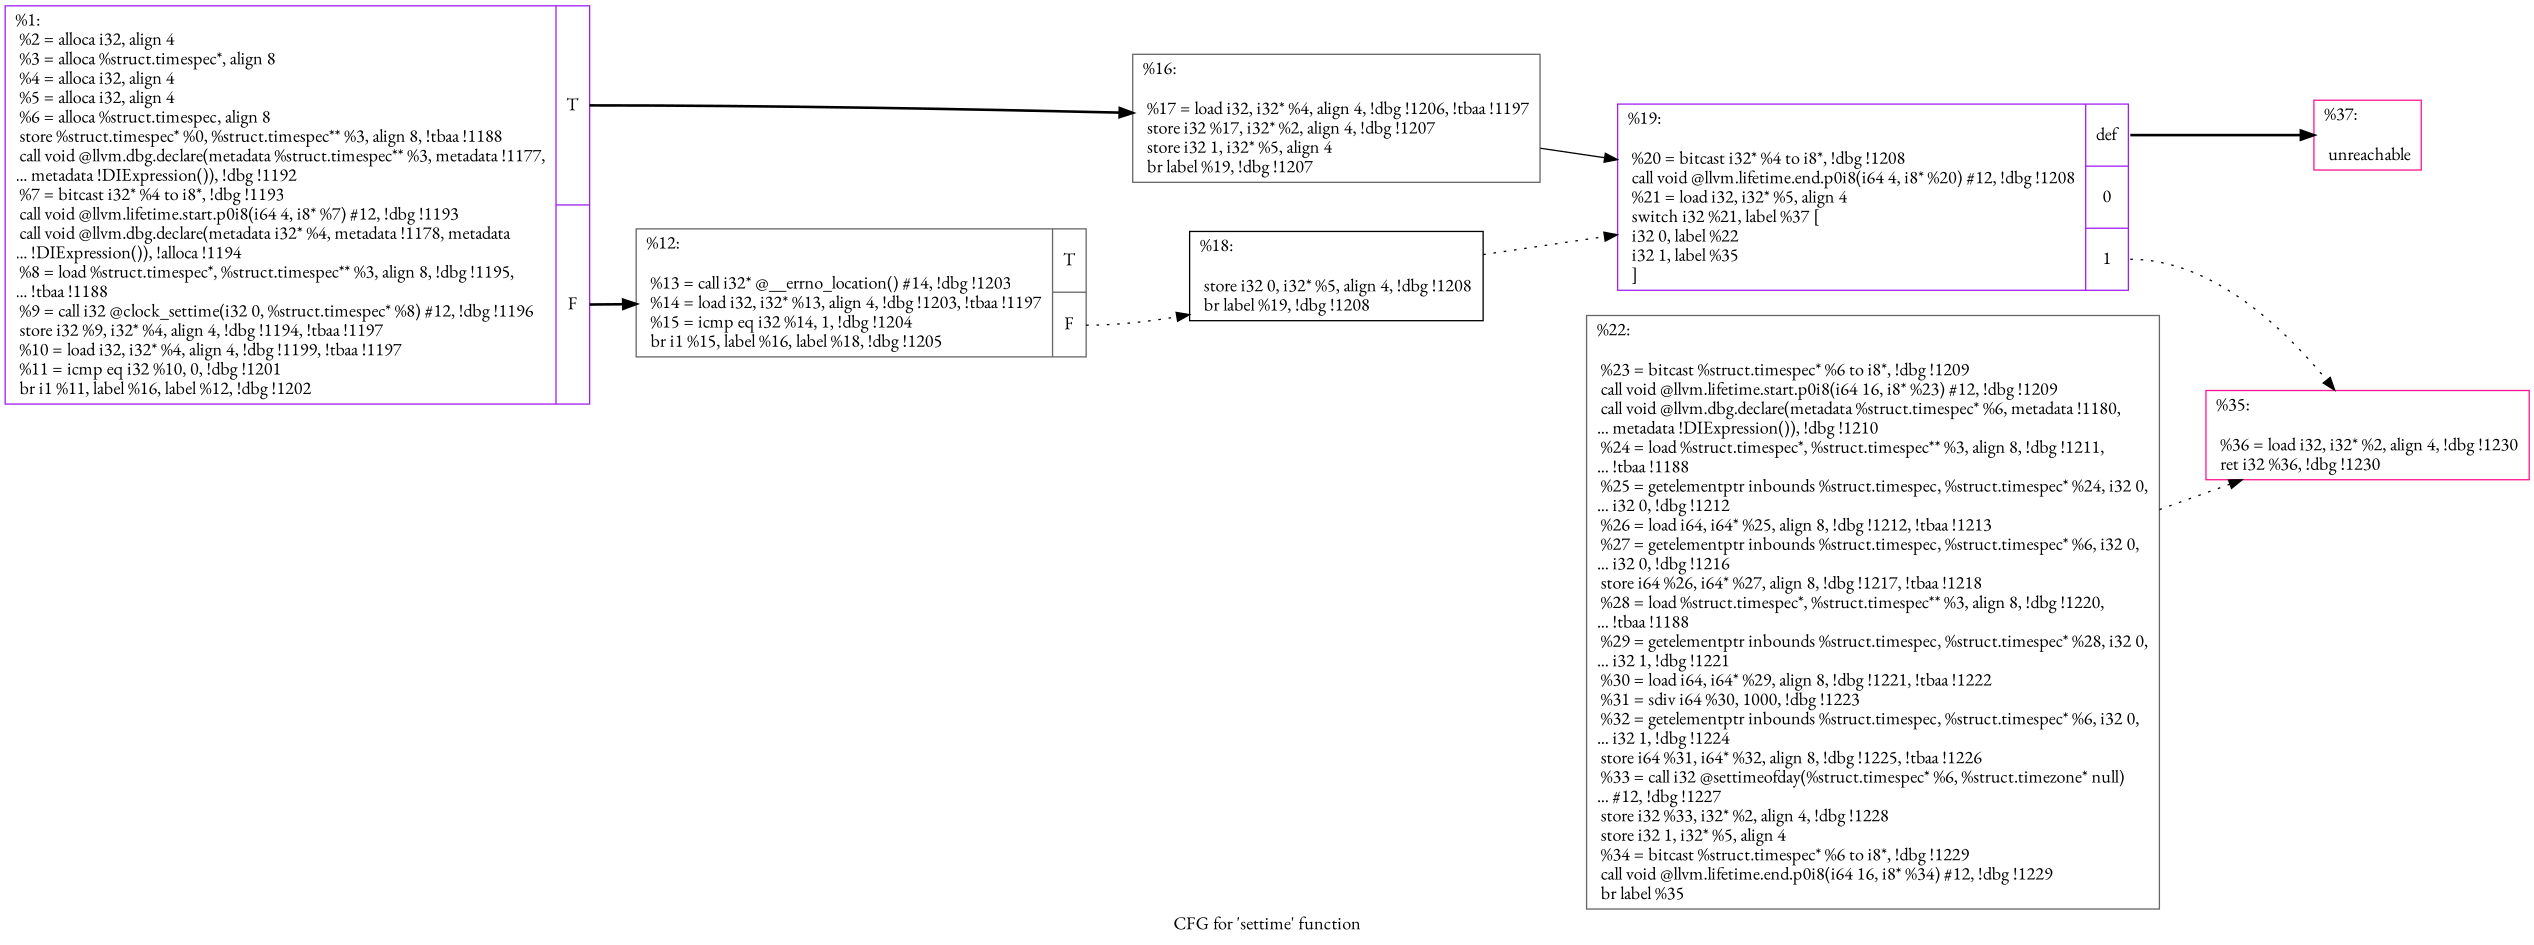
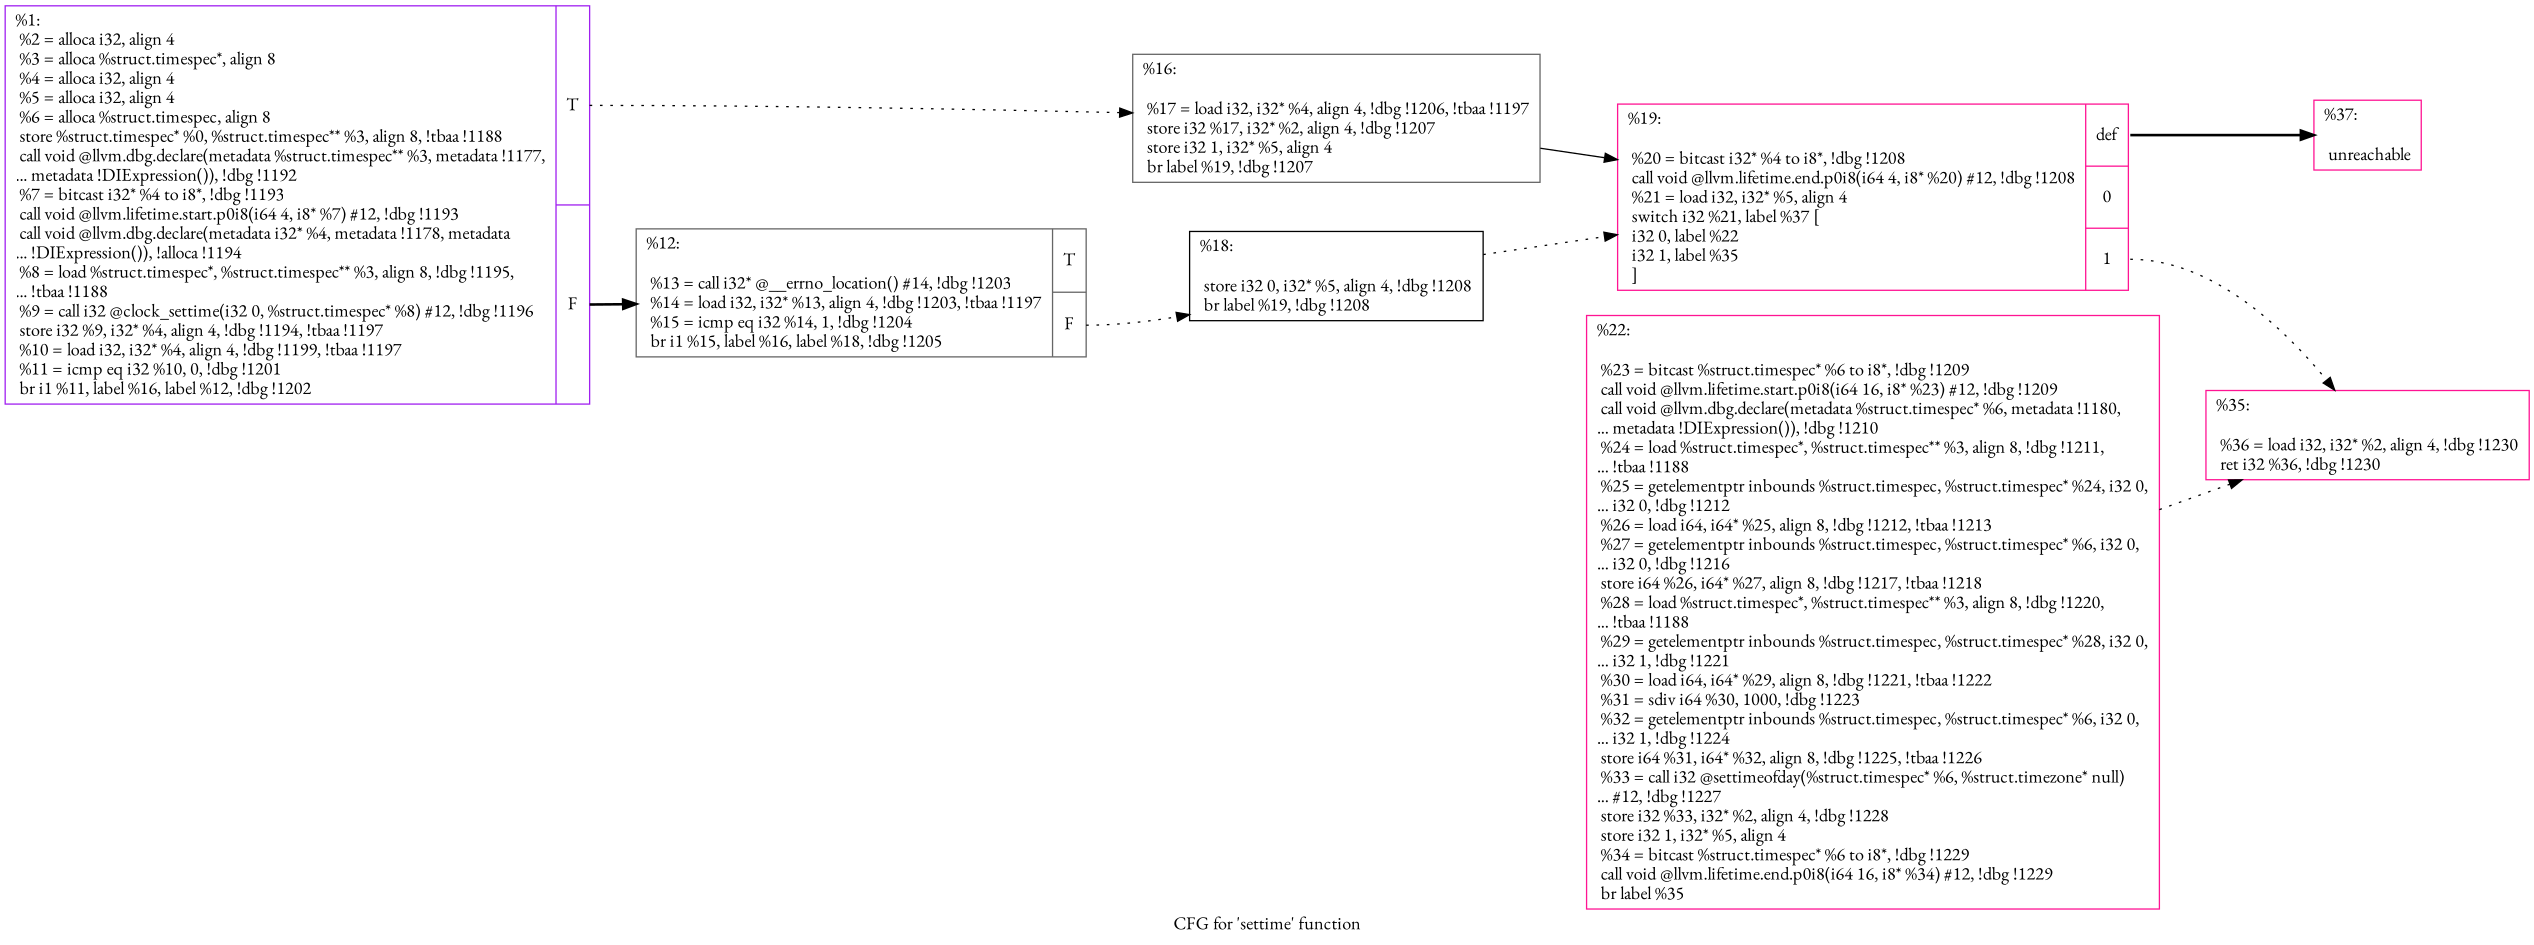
(854, 108) -> (854, 108)
(1873, 197) -> (1873, 197)
(1873, 612) -> (1873, 612)
